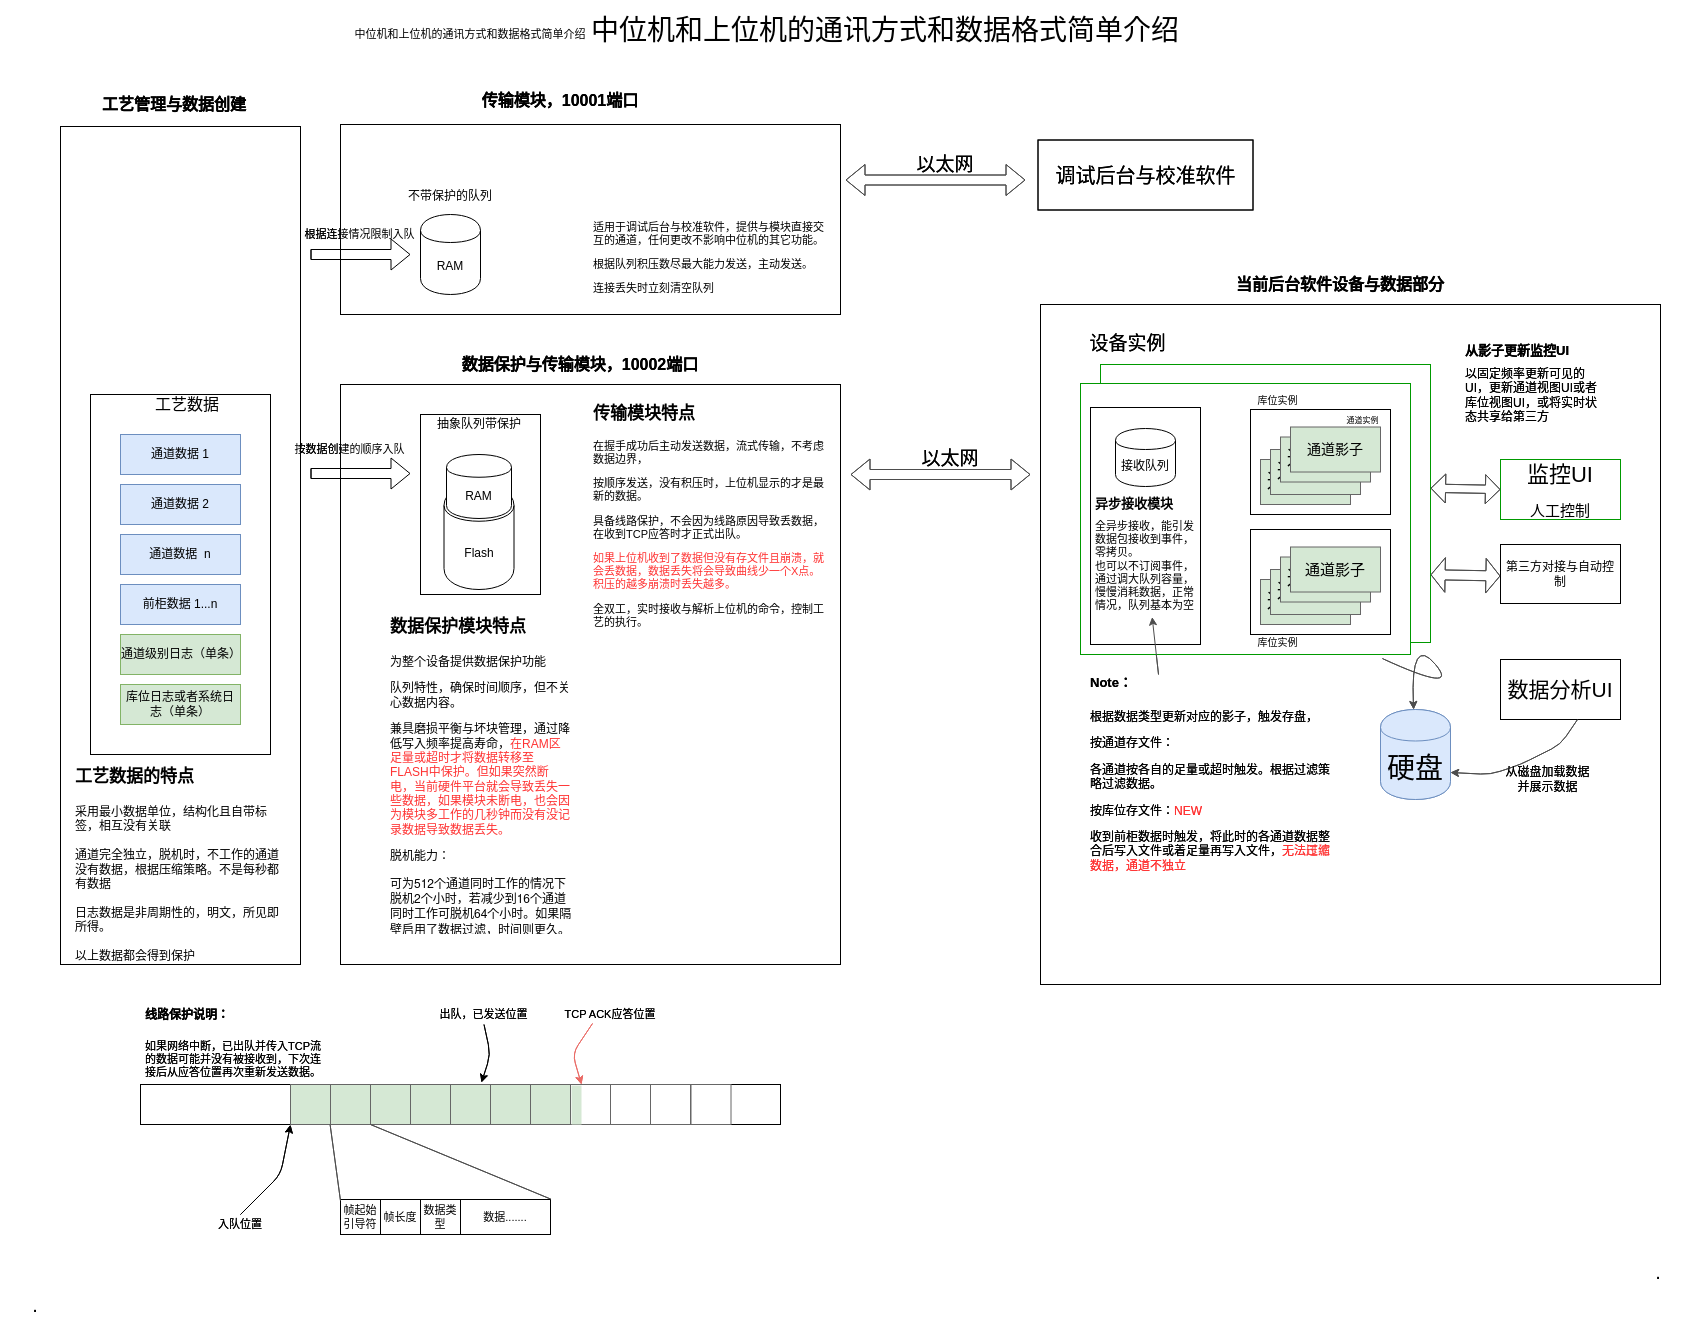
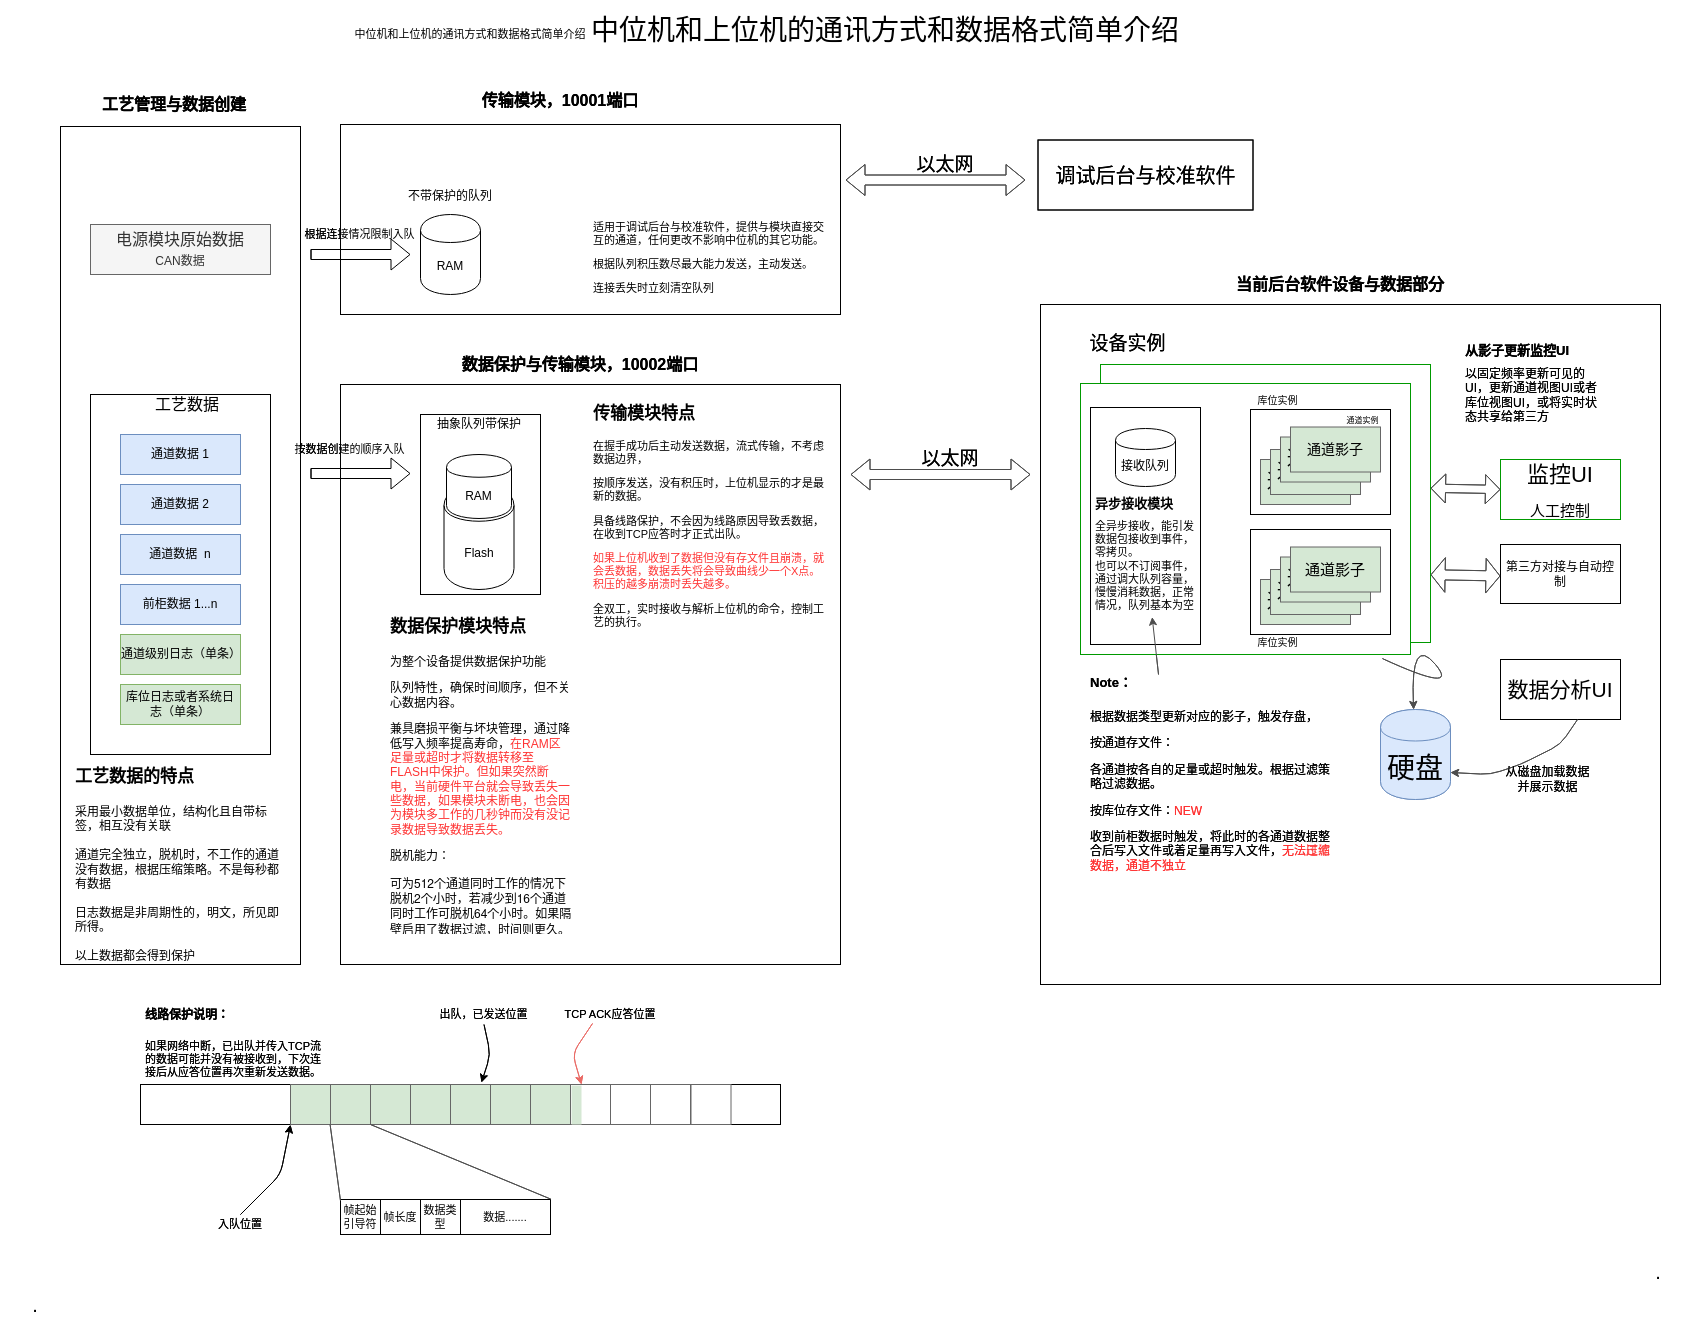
none -> (181, 250)
